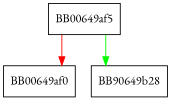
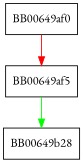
(62, 46) -> (42, 46)
(129, 81) -> (42, 144)
